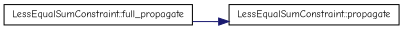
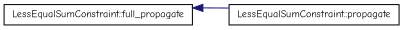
(206, 22) -> (216, 8)
